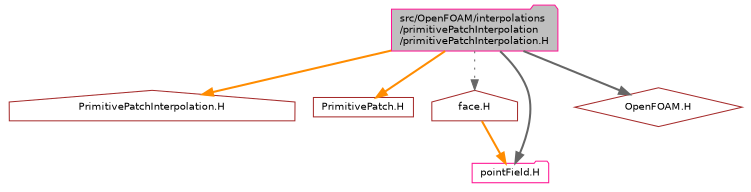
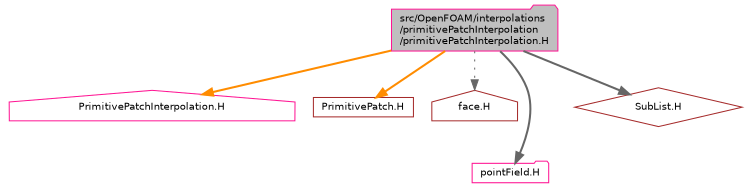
(152, 107) -> (152, 107)
(658, 107) -> (658, 107)
(491, 138) -> none
